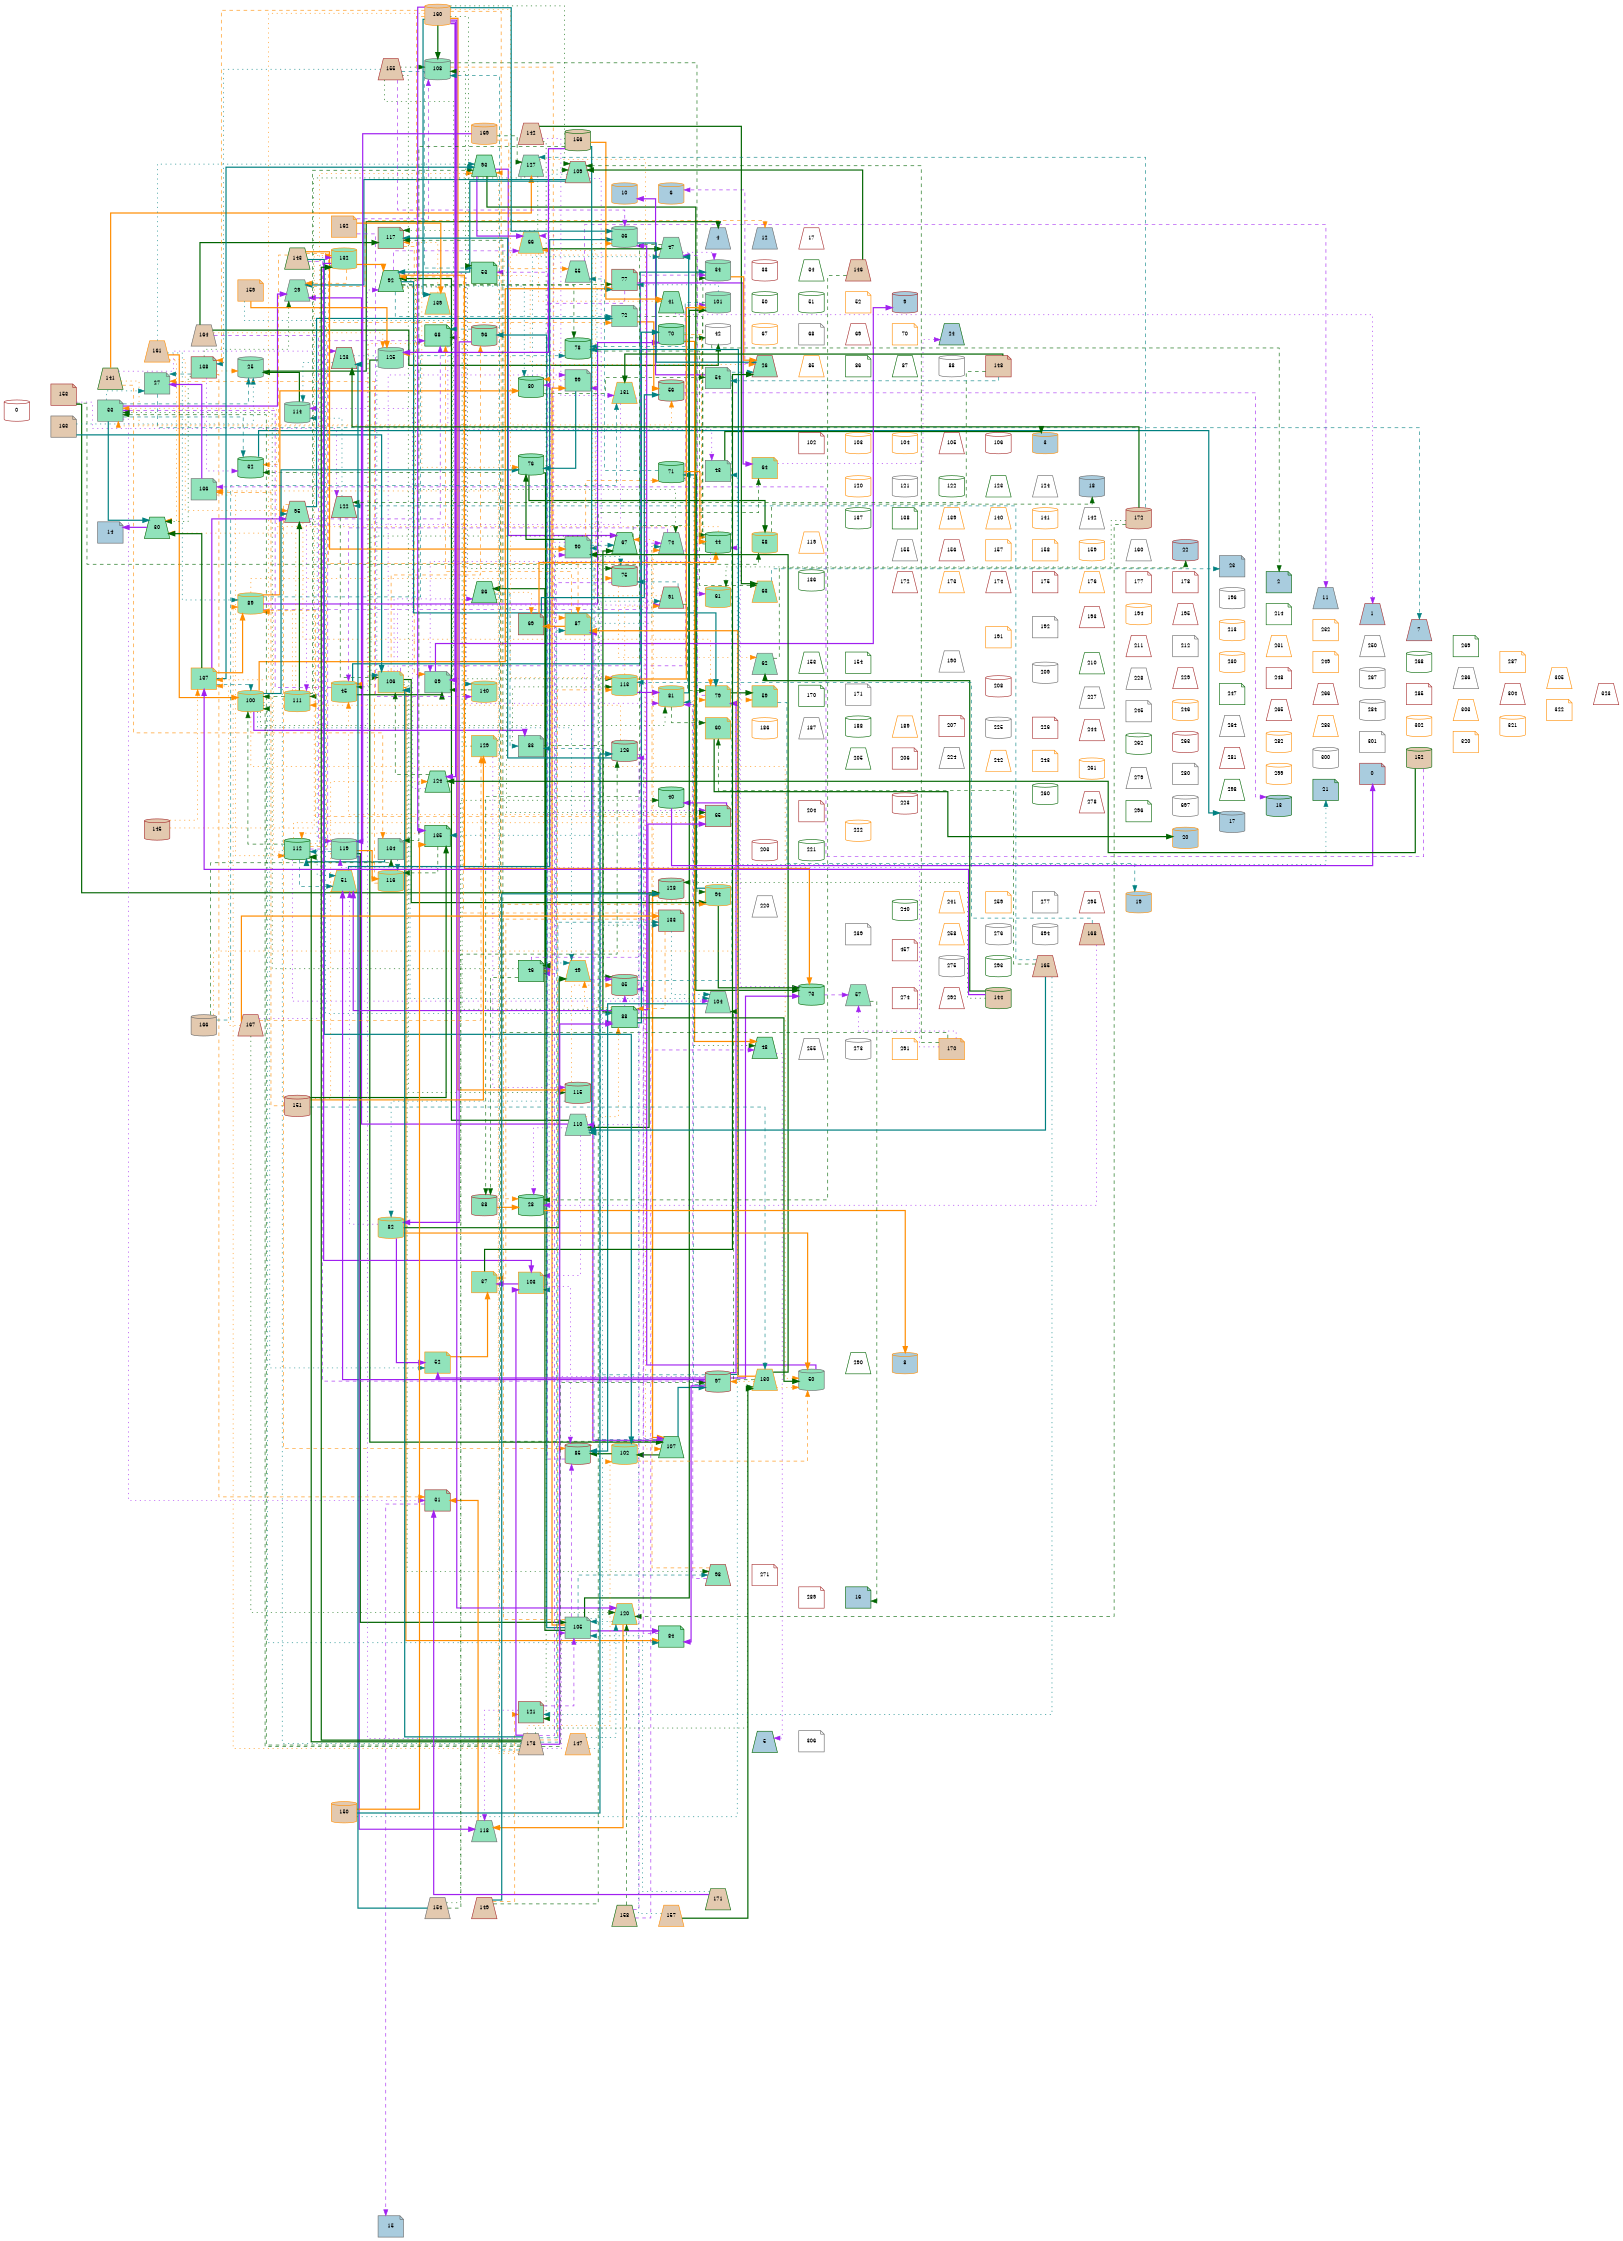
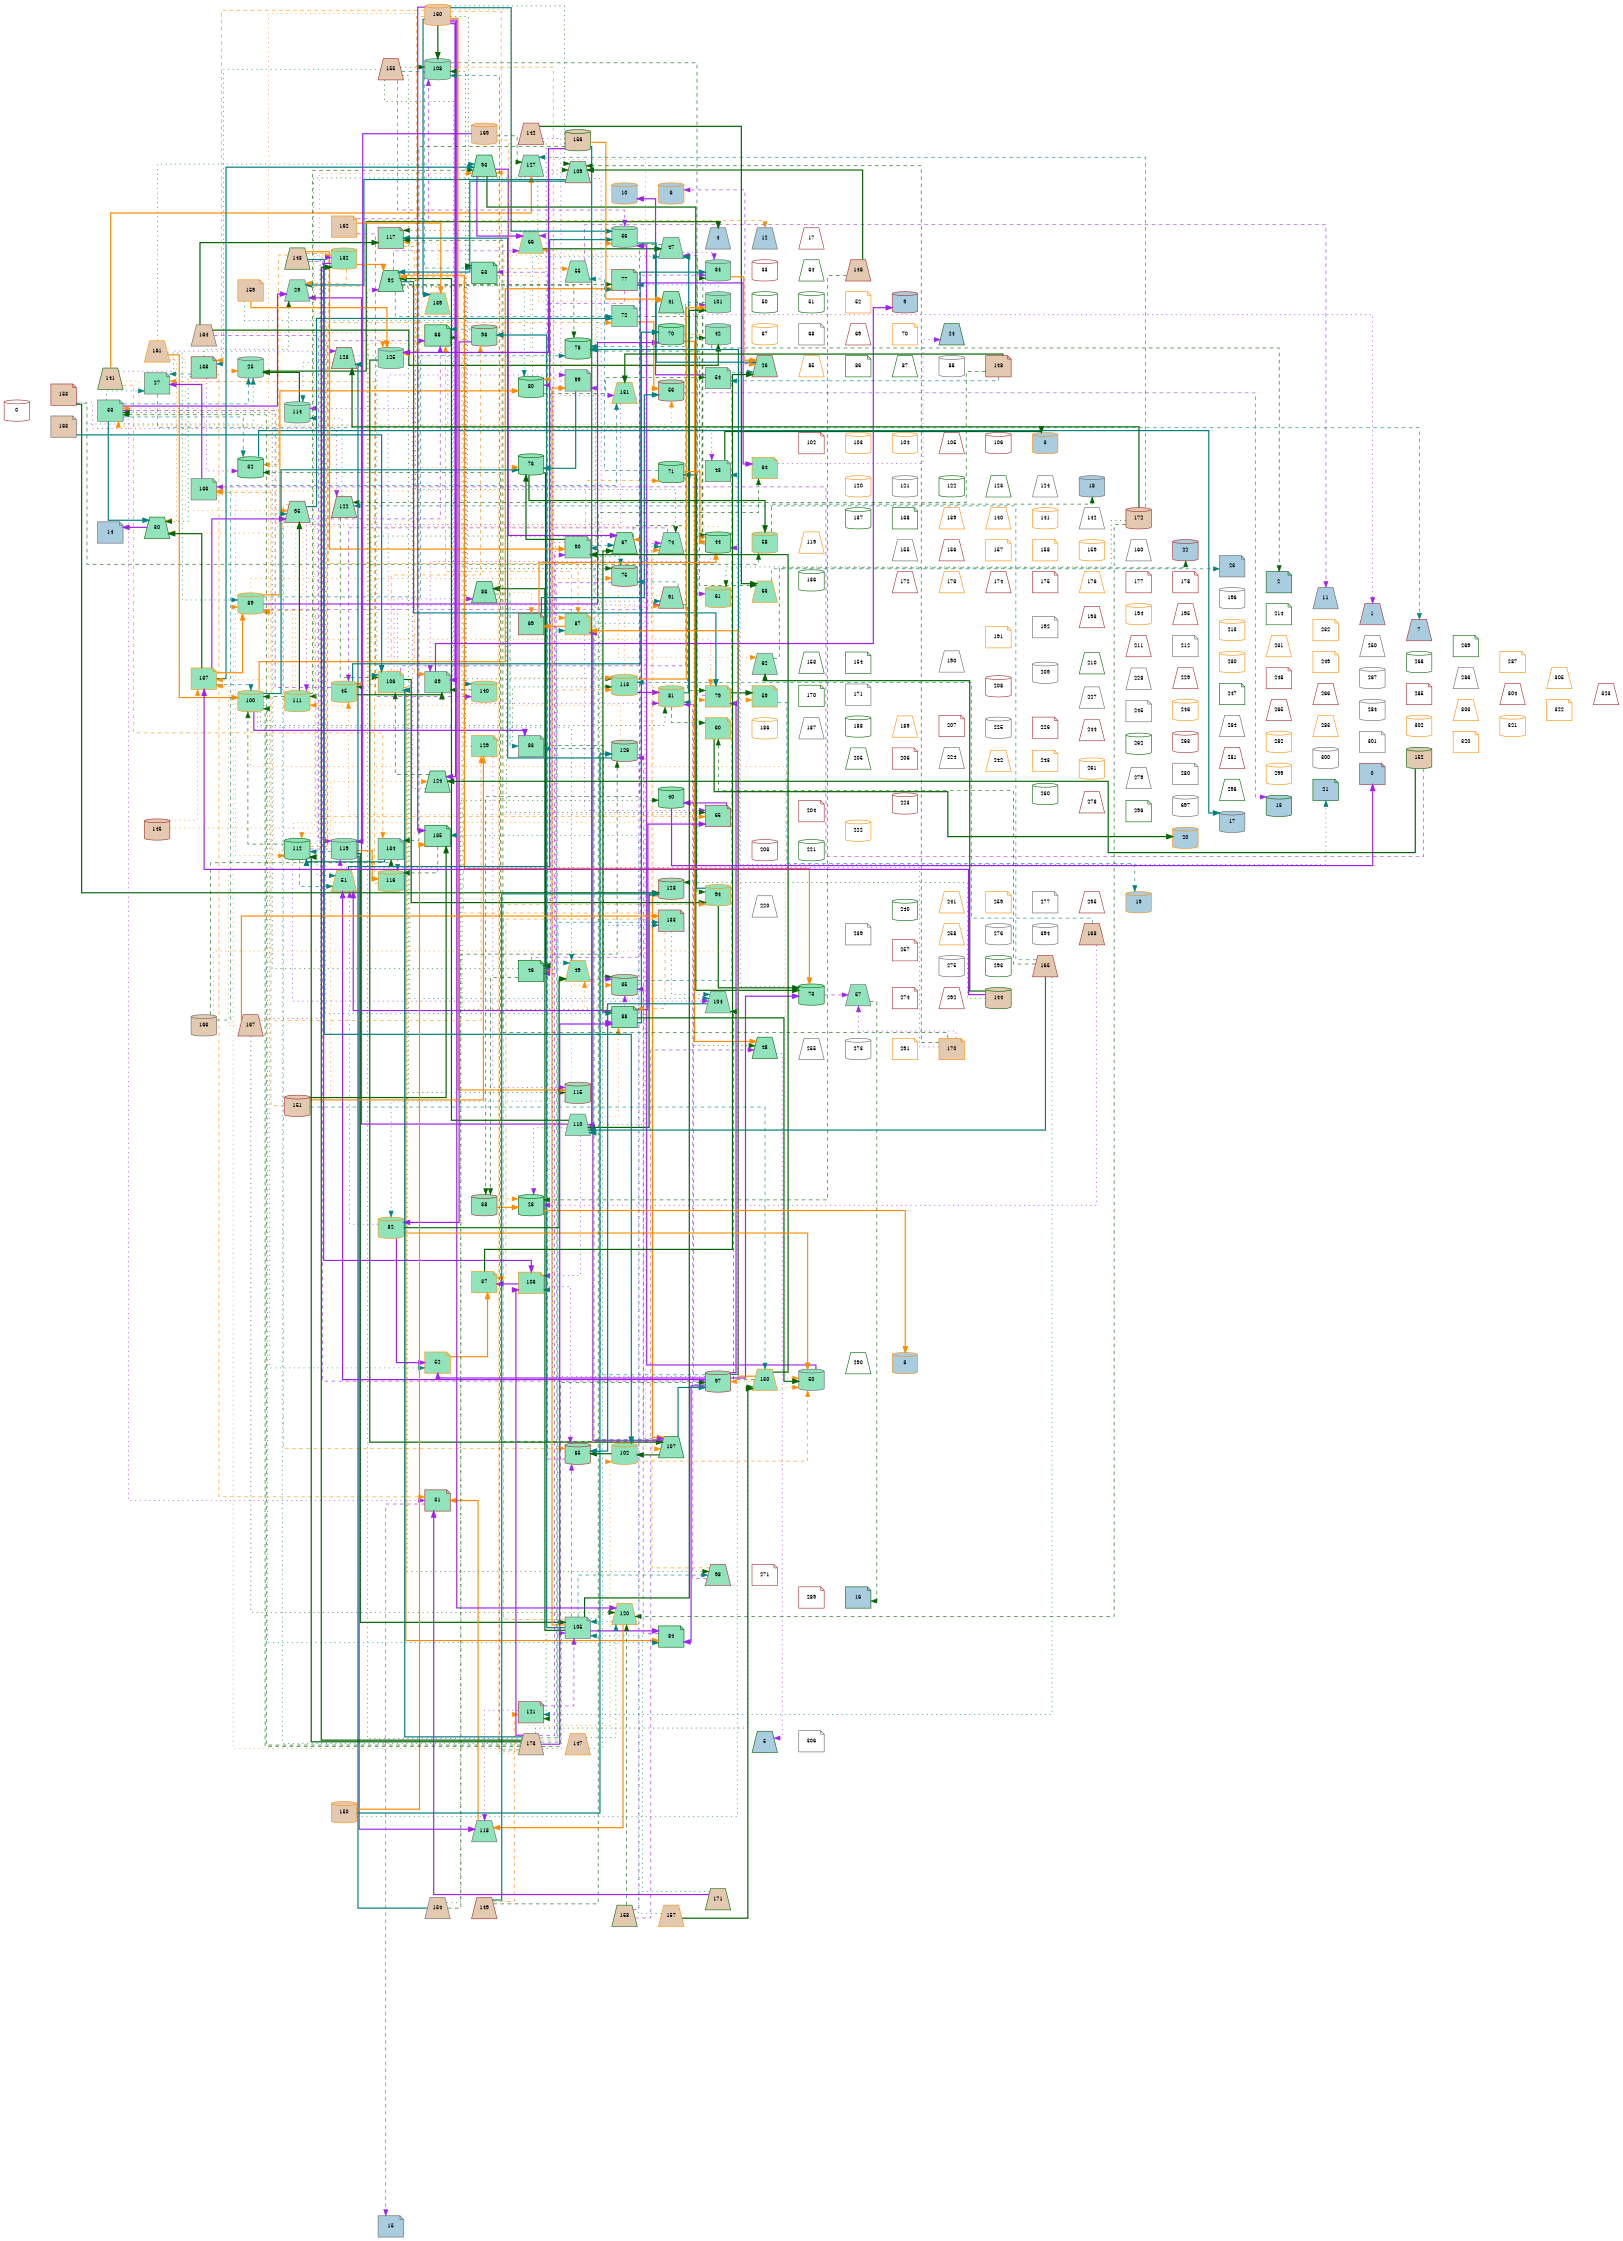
(718, 334) -> (718, 334)
(905, 950) -> (905, 950)
